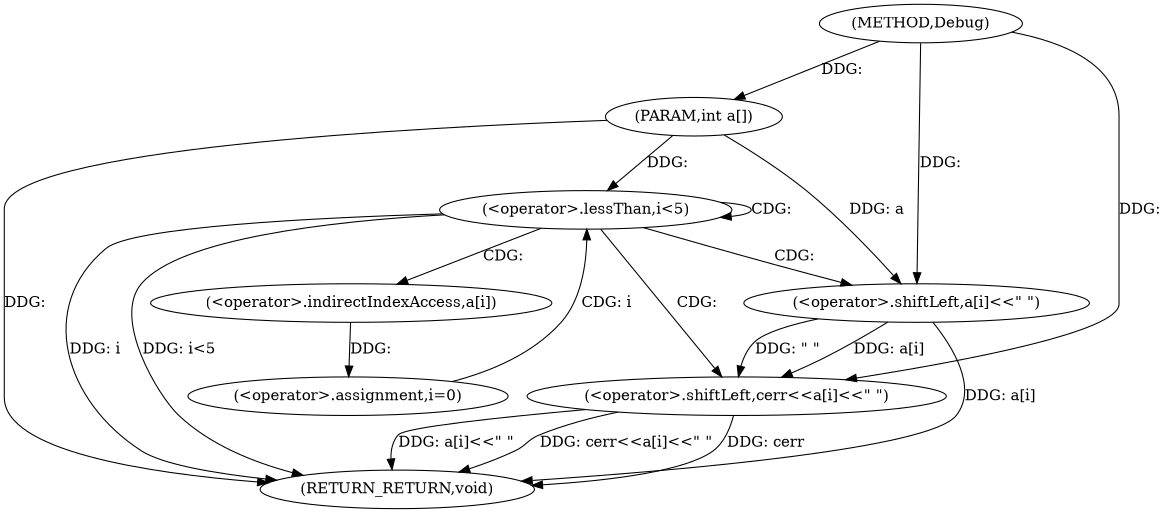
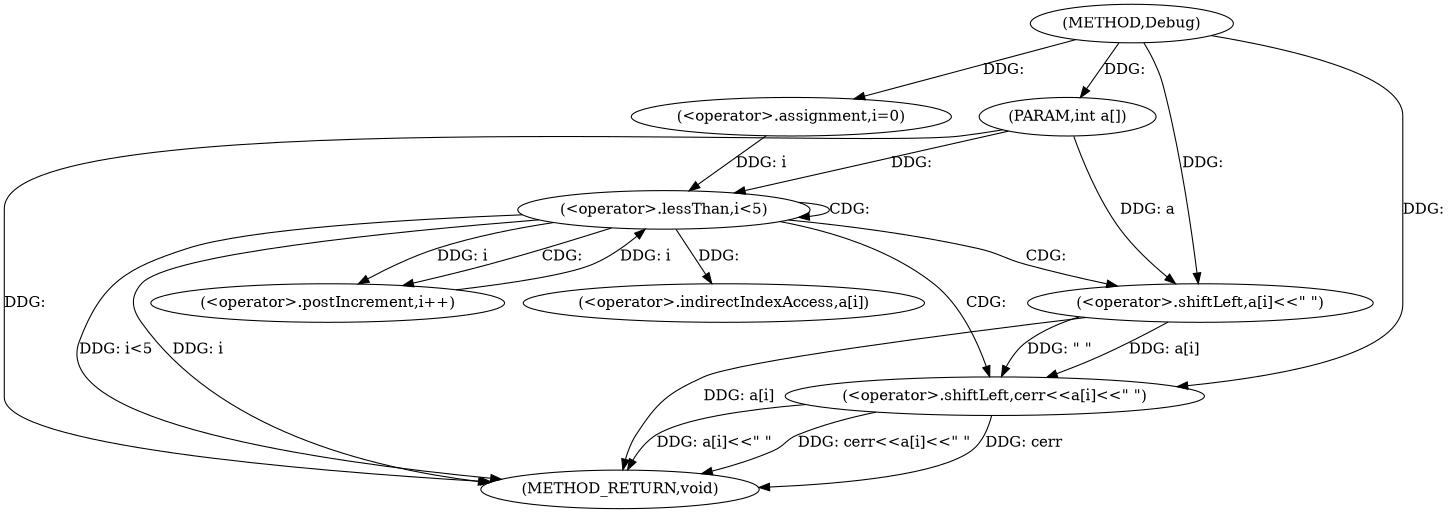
(506, 256) -> (721, 256)
none -> (328, 303)
(607, 303) -> (761, 163)
(350, 344) -> (970, 68)
(397, 489) -> (620, 489)
